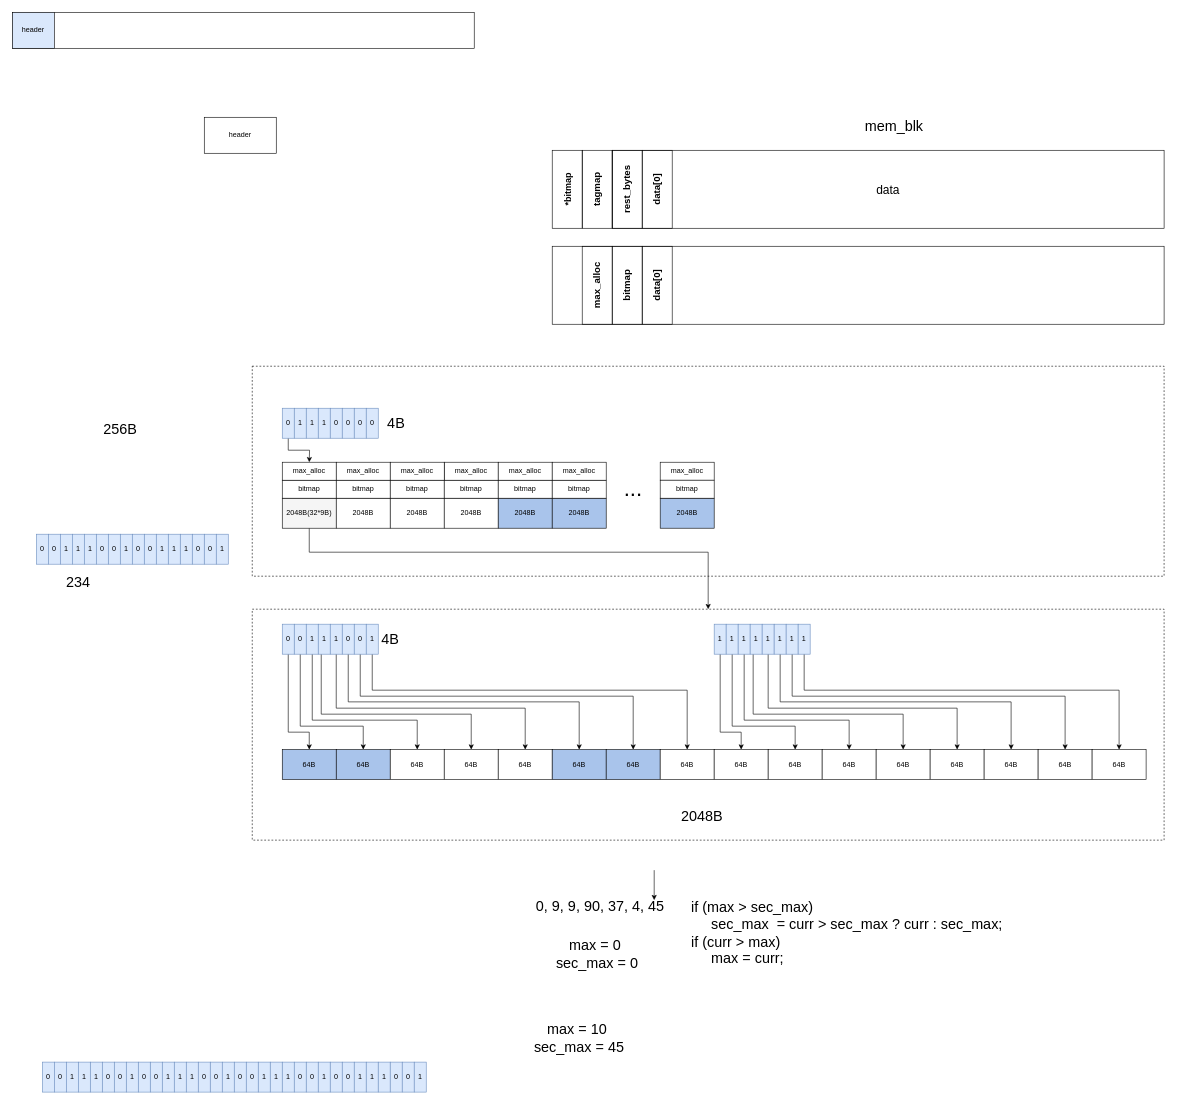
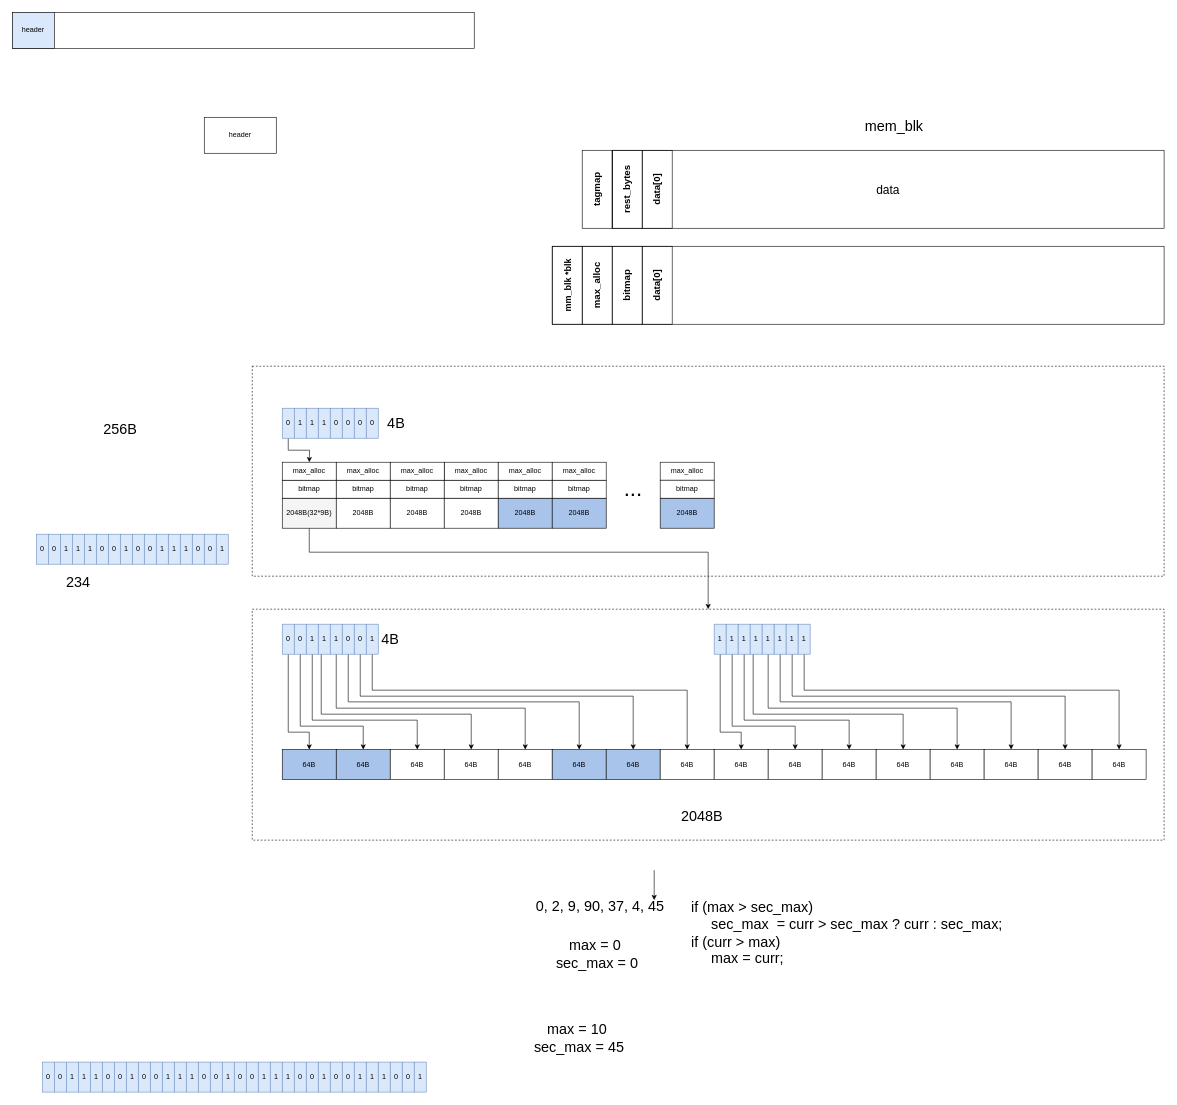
(567, 189) -> none
none -> (567, 285)
(600, 906) -> (600, 906)
